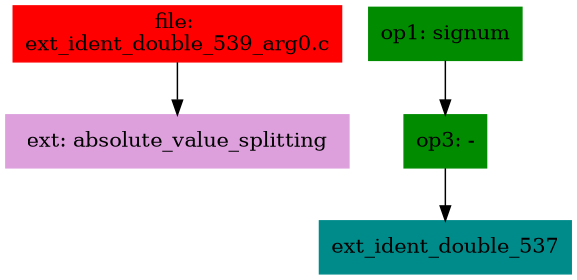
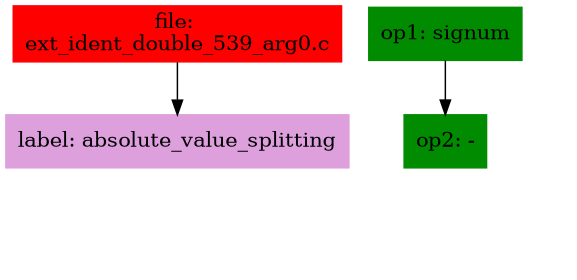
(177, 141) -> (177, 141)
(445, 141) -> (445, 141)
(445, 247) -> none
